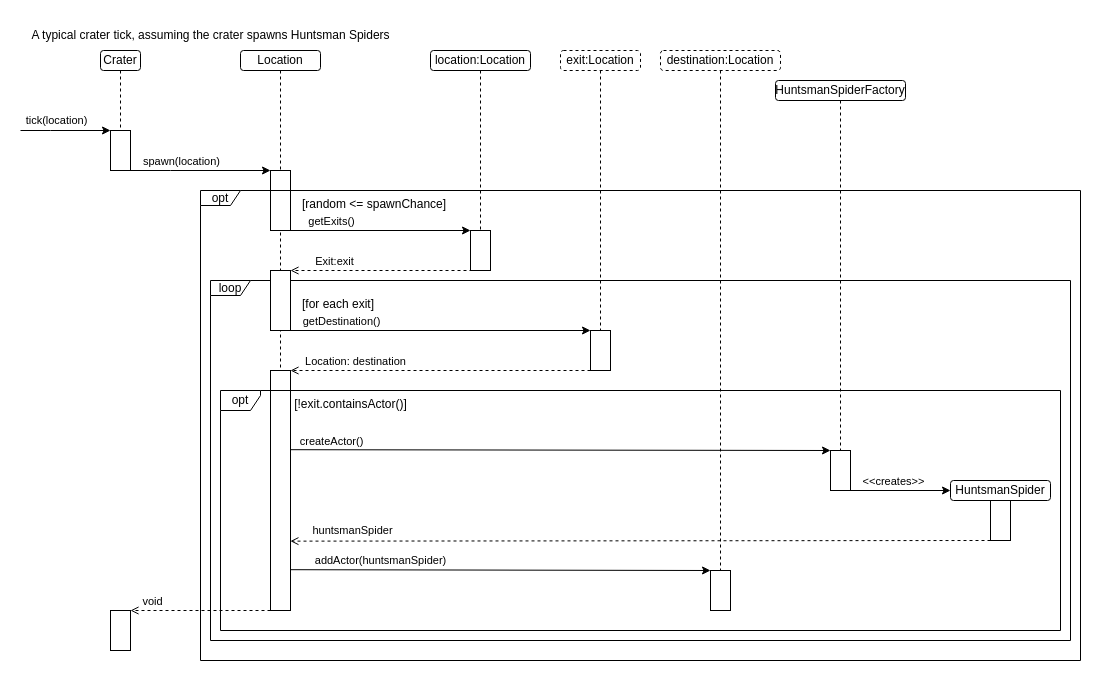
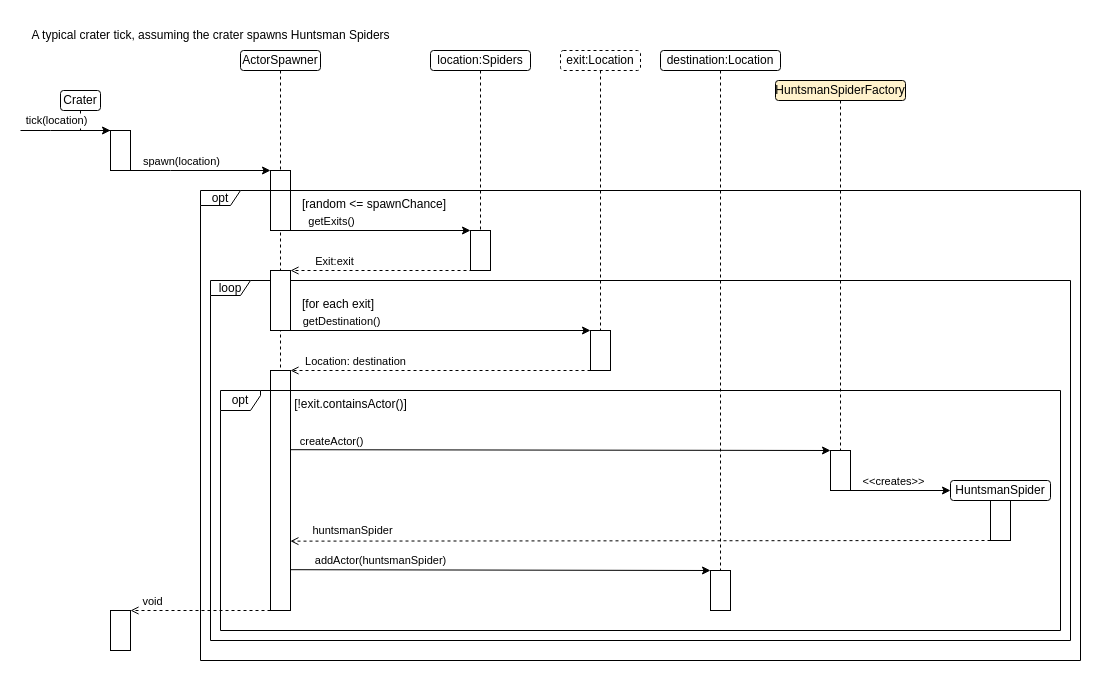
(121, 61) -> (81, 101)
(281, 61) -> (281, 61)
(481, 61) -> (481, 61)
(721, 61) -> (721, 61)
(841, 91) -> (841, 91)
